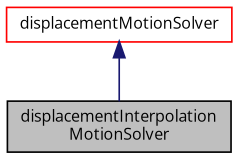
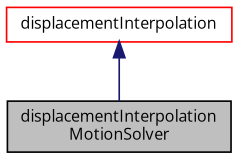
(119, 25) -> (119, 25)
